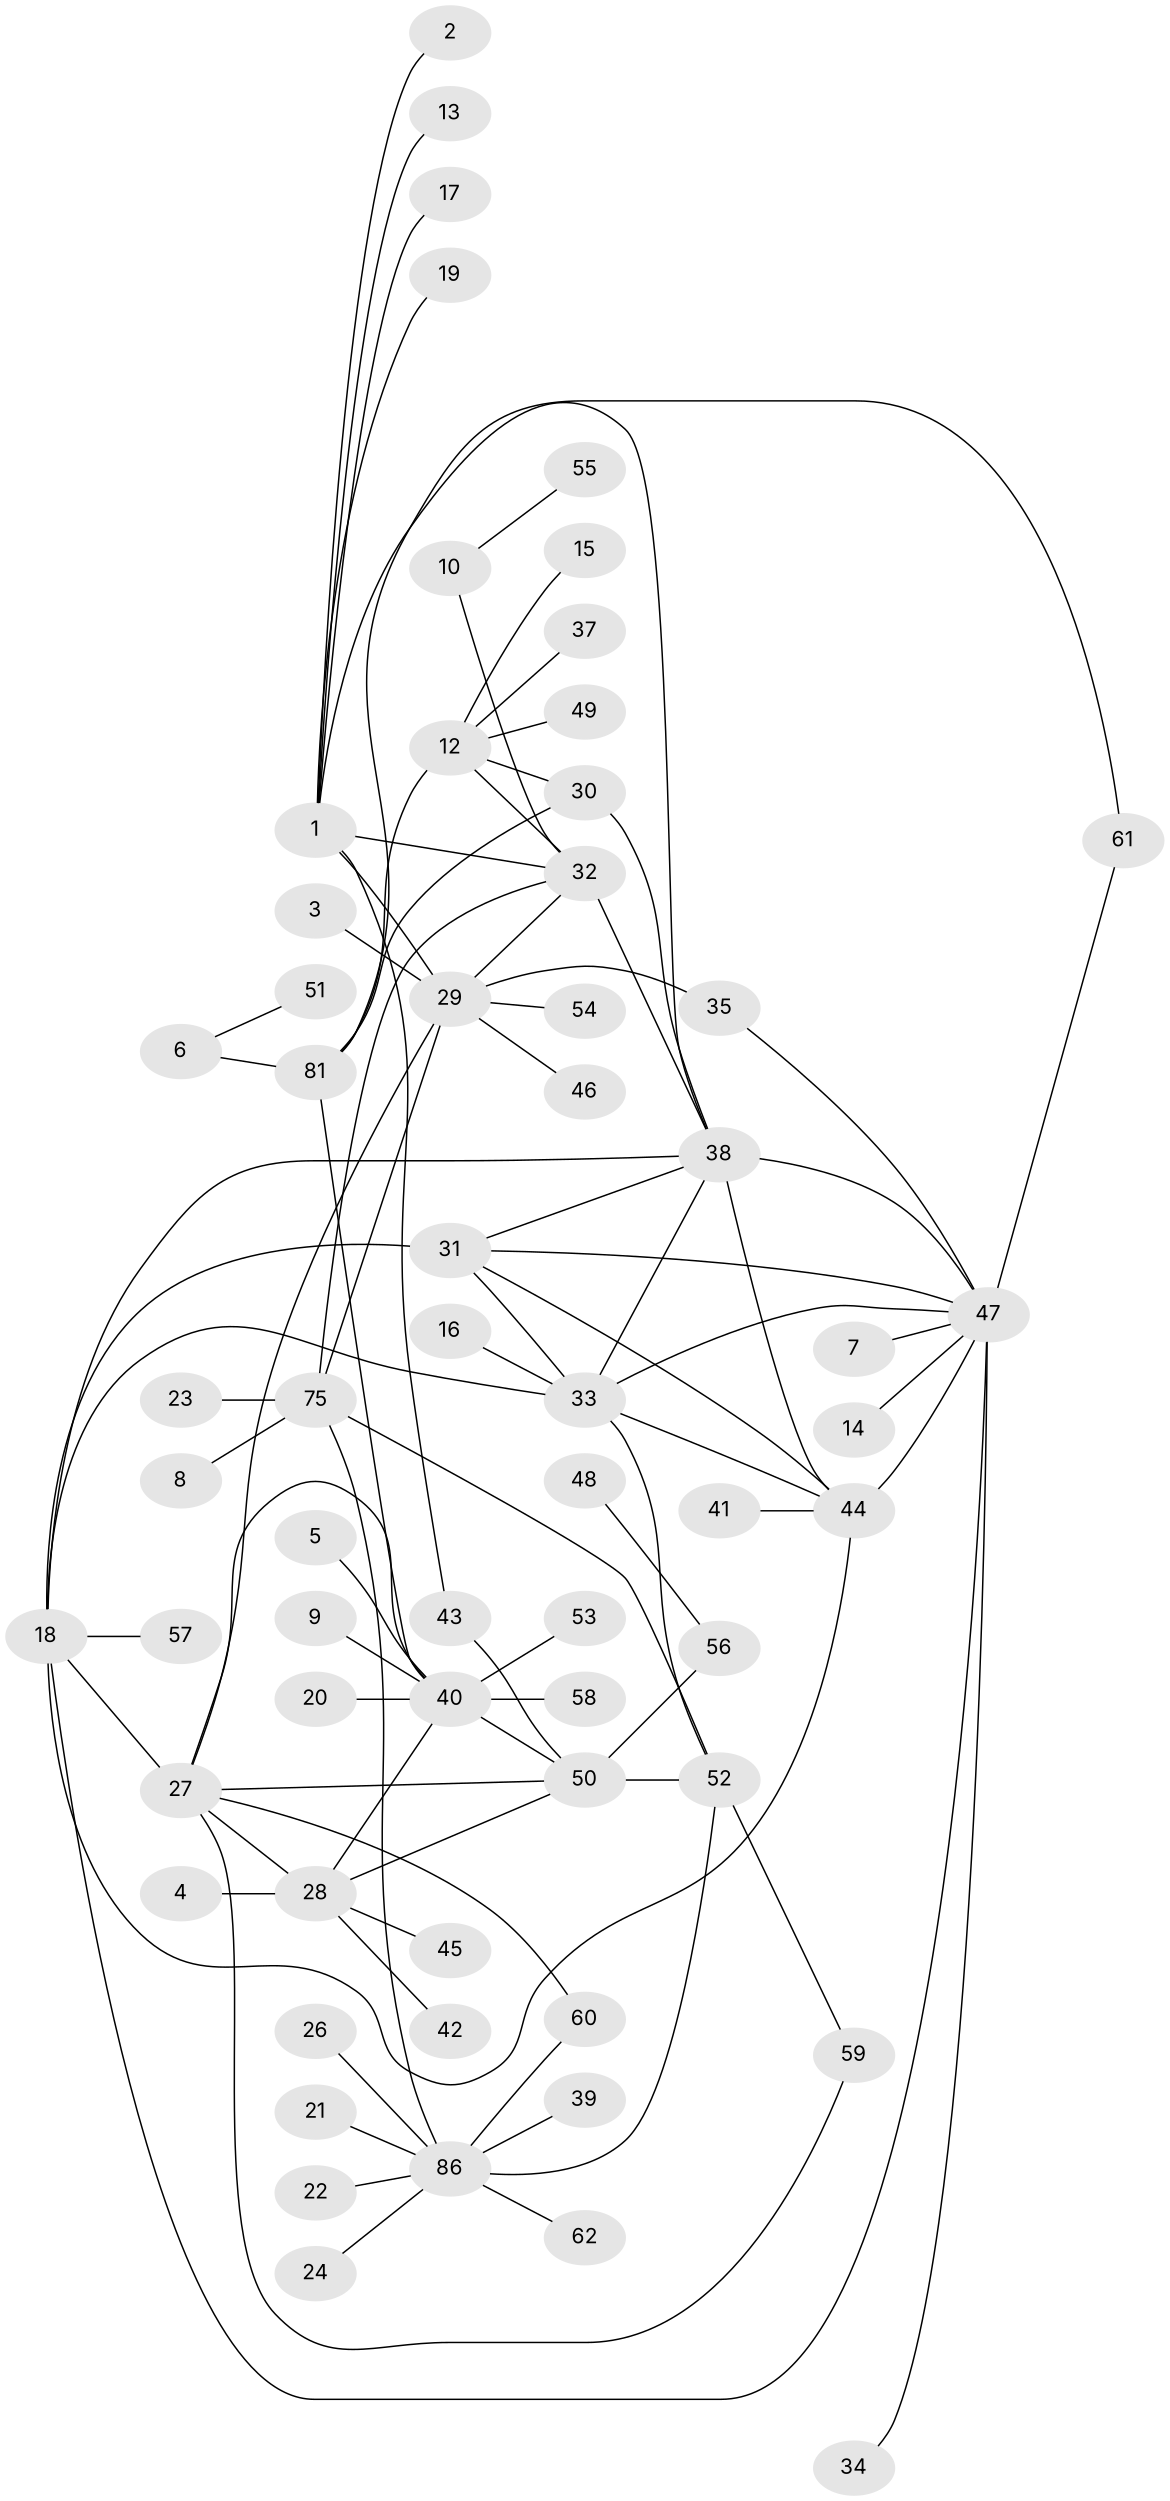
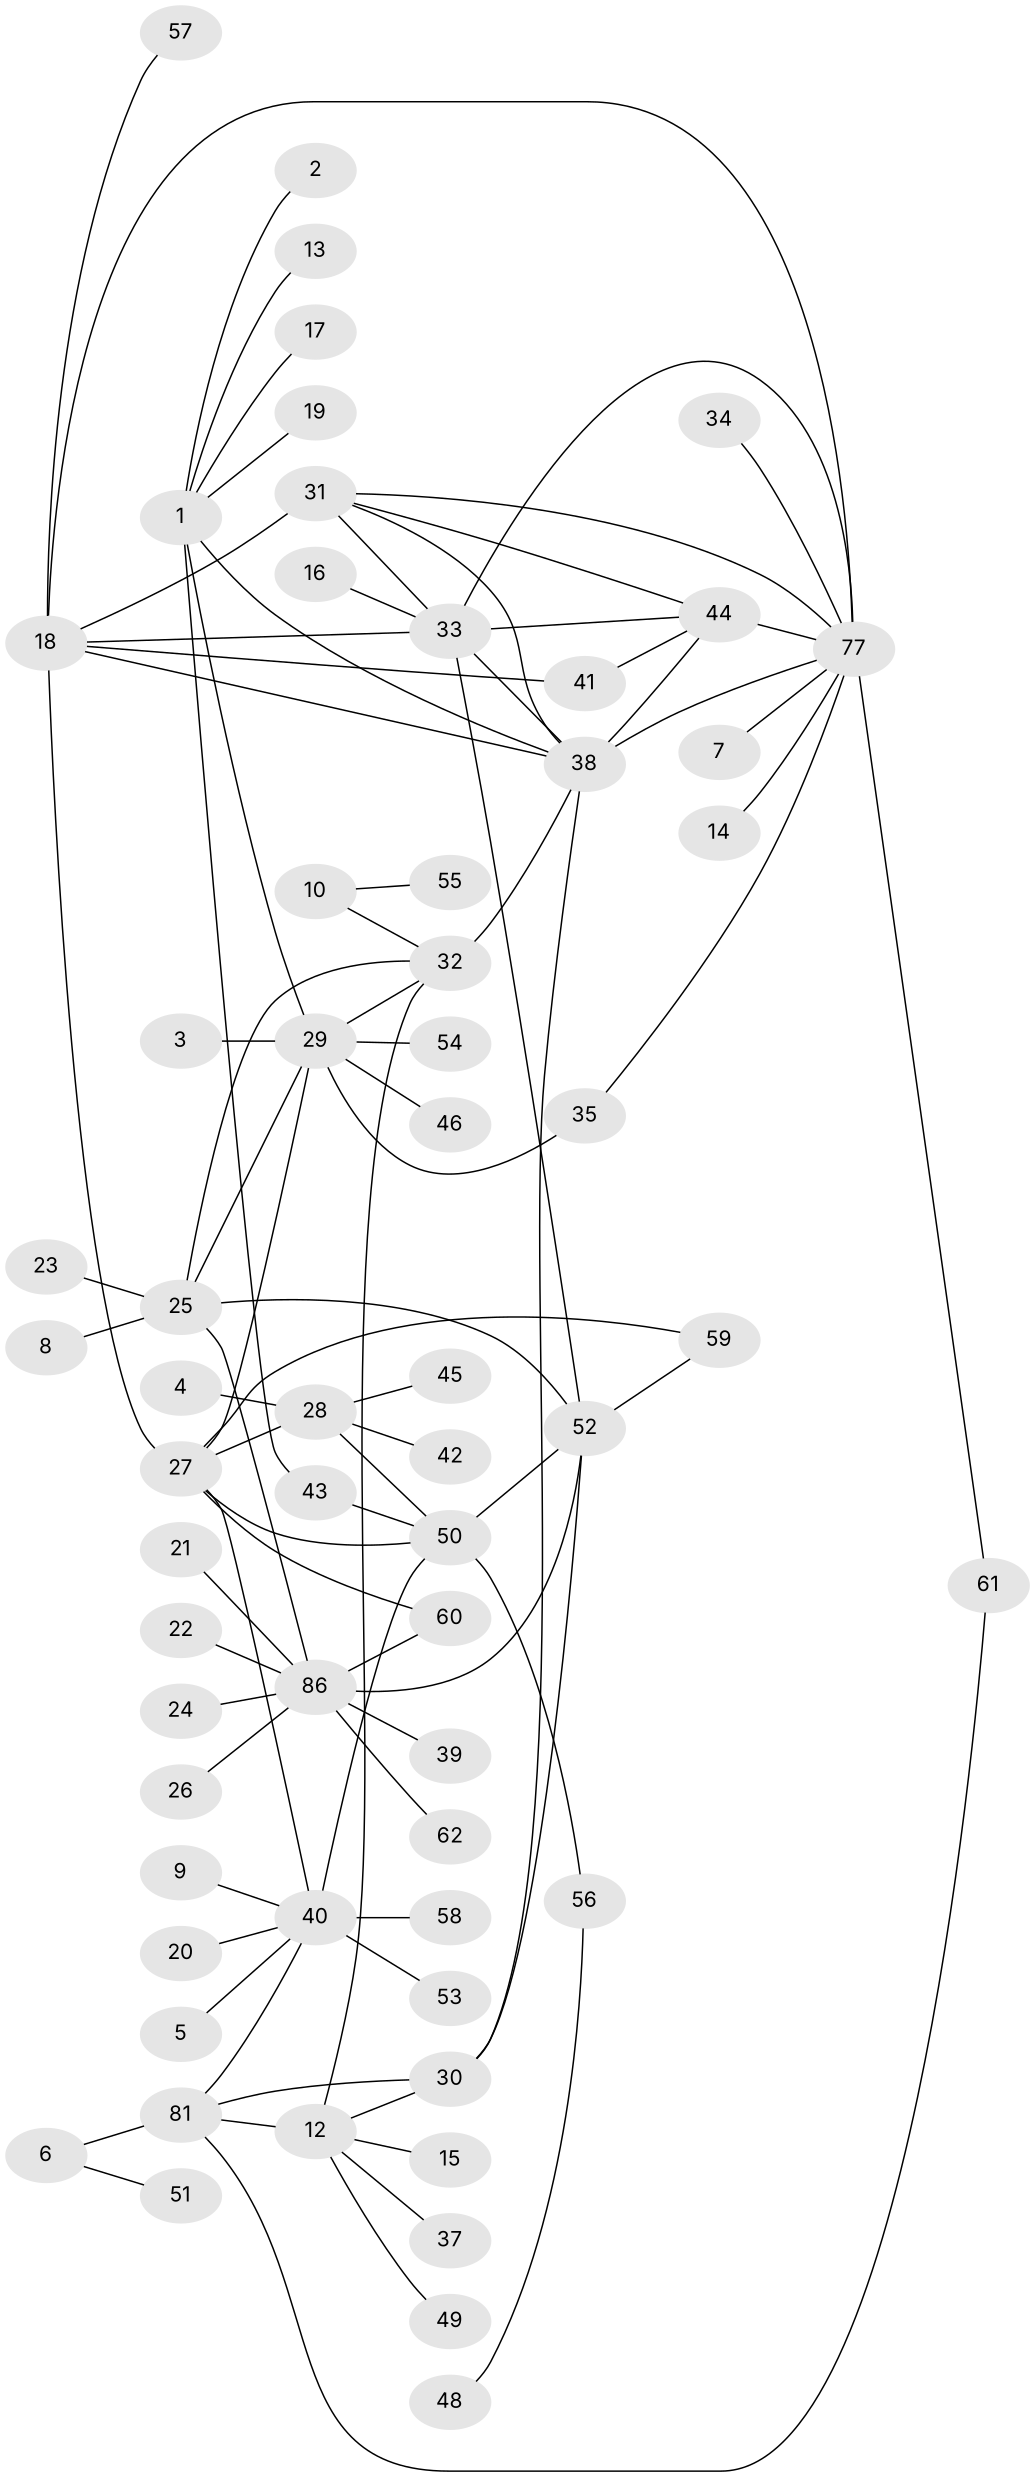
(450, 852) -> none
(989, 1315) -> (854, 649)
(316, 1400) -> (181, 1307)
none -> (548, 1778)
(373, 1811) -> none
(479, 2078) -> (315, 664)
